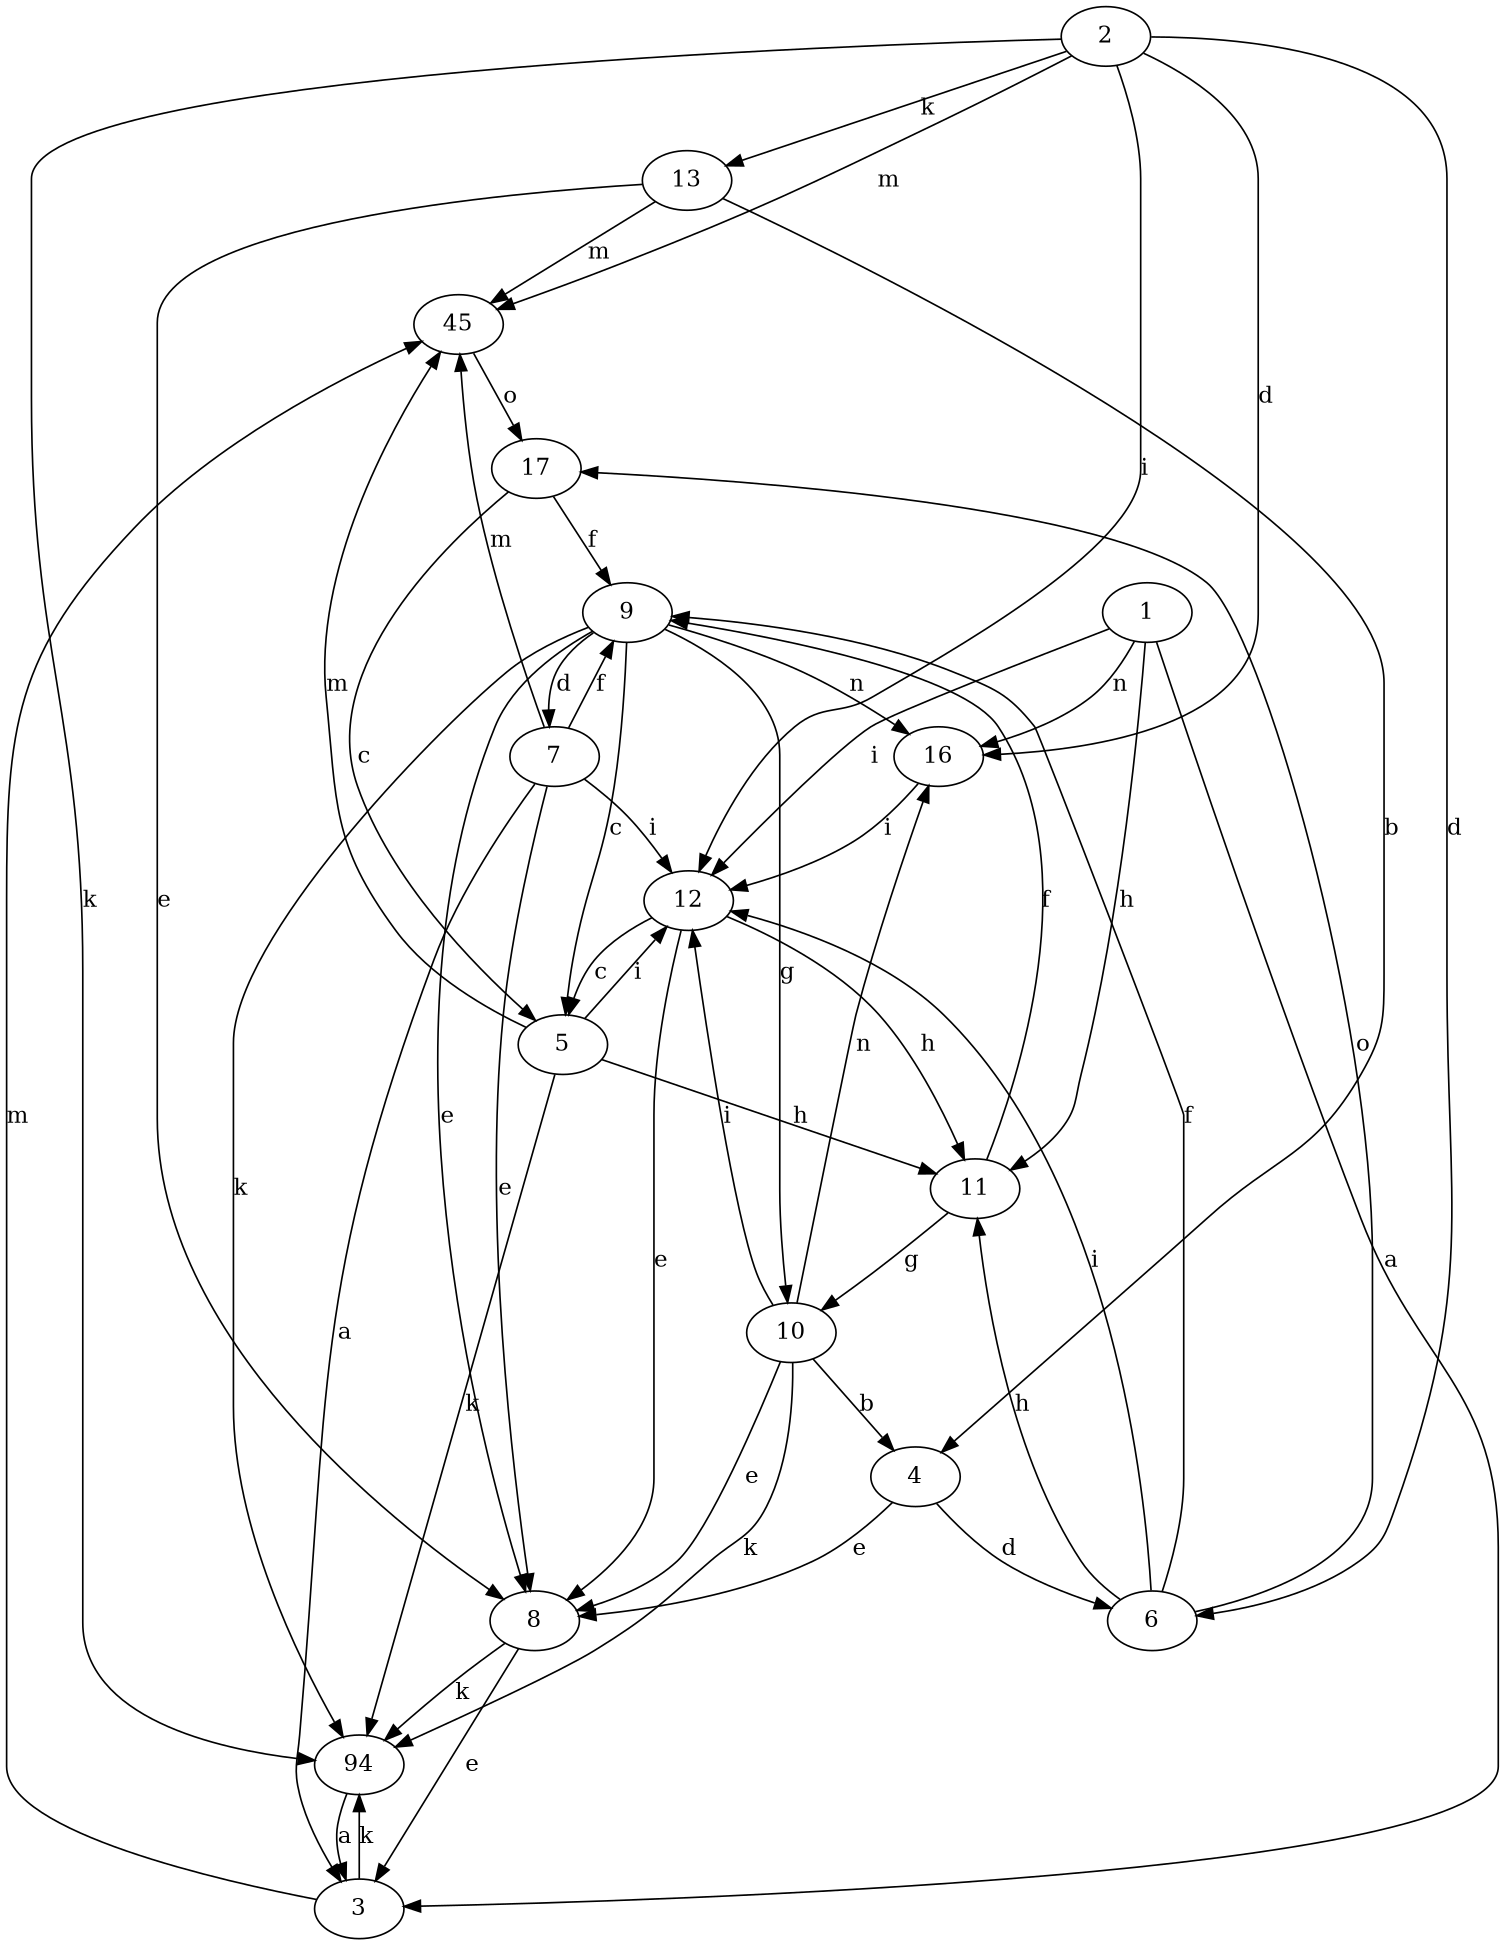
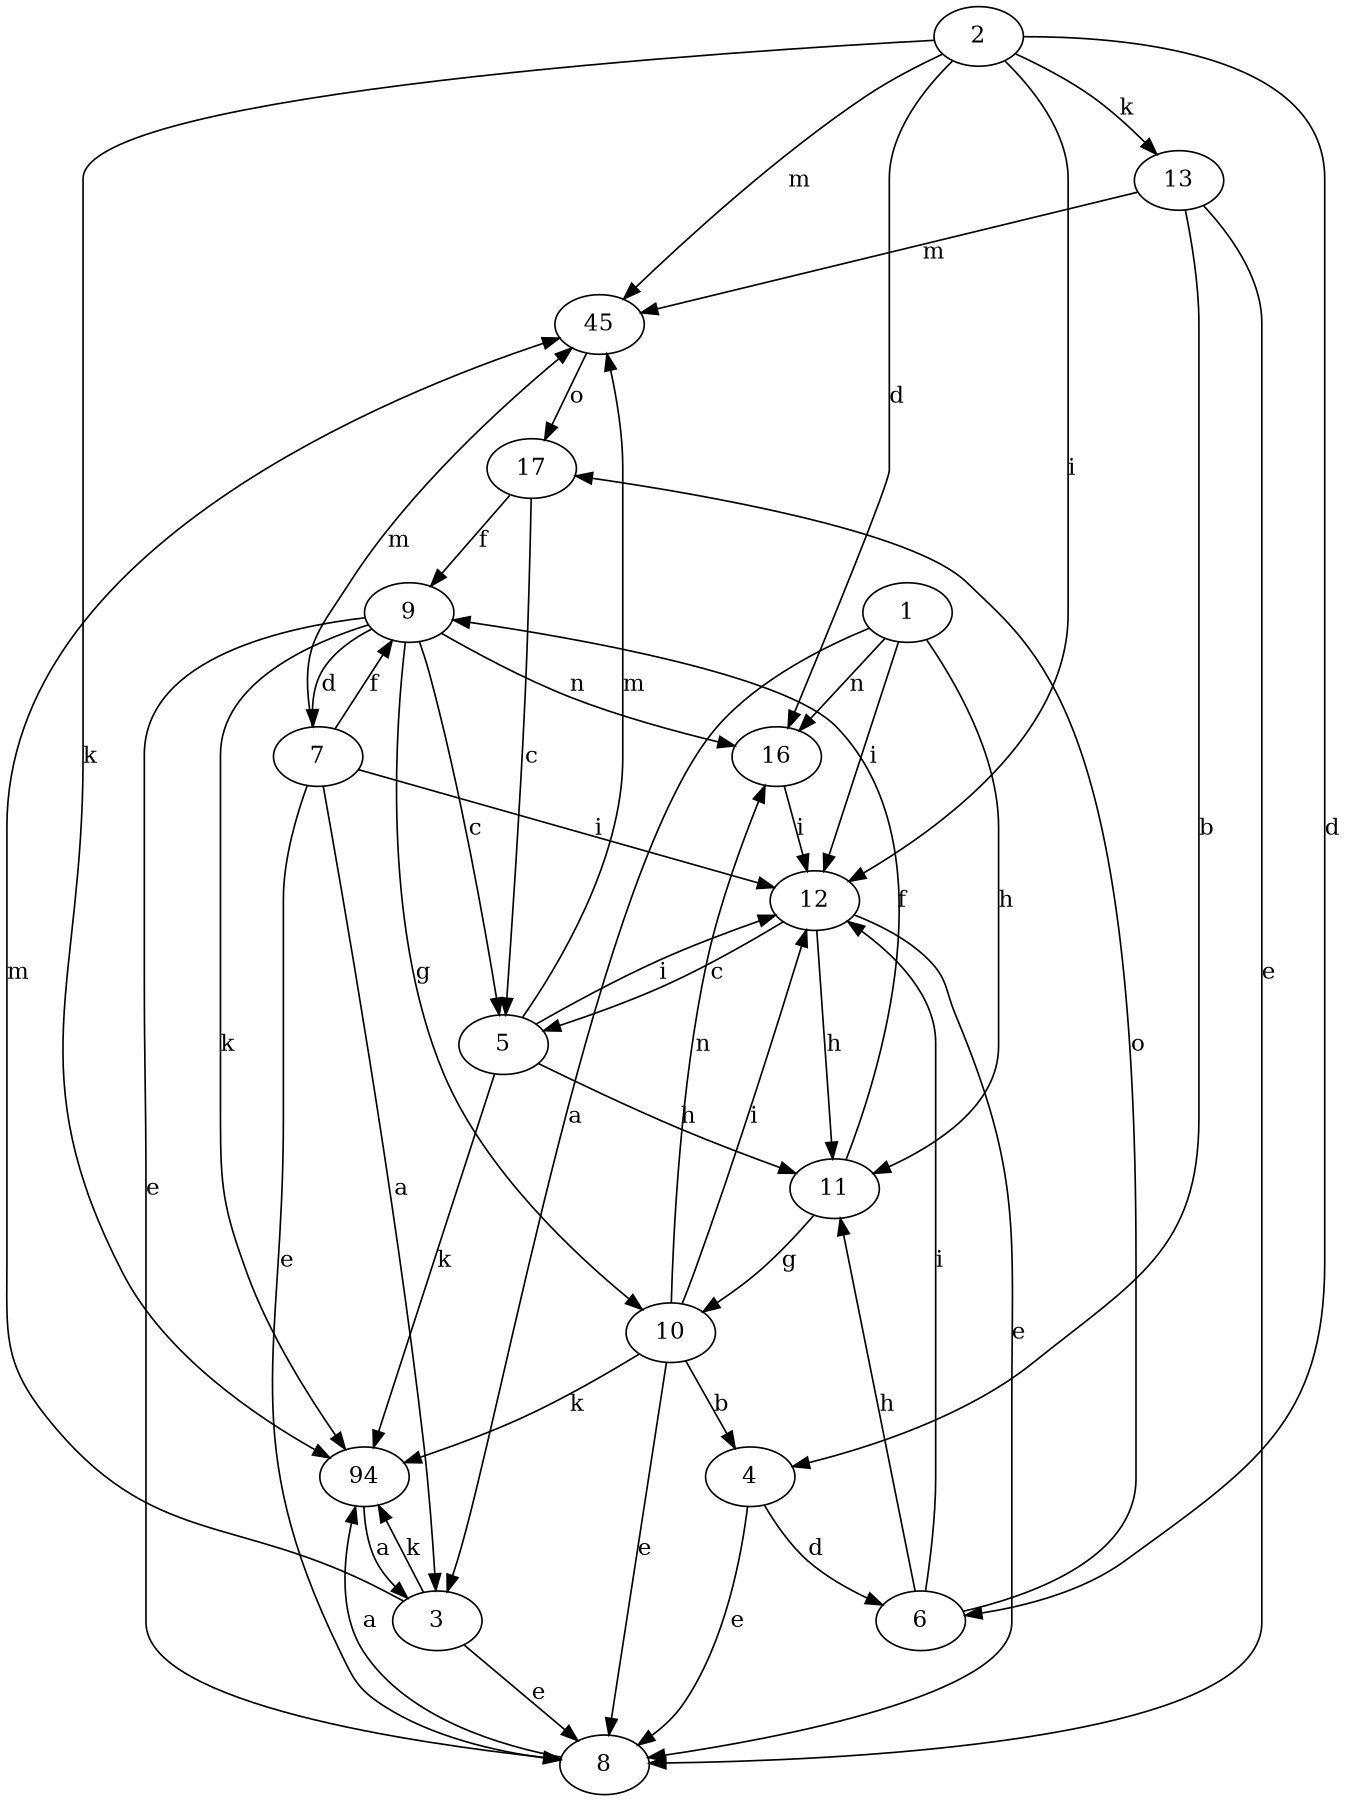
(1130, 971) -> none
(463, 1693) -> (370, 1621)
(452, 1758) -> (515, 1687)
